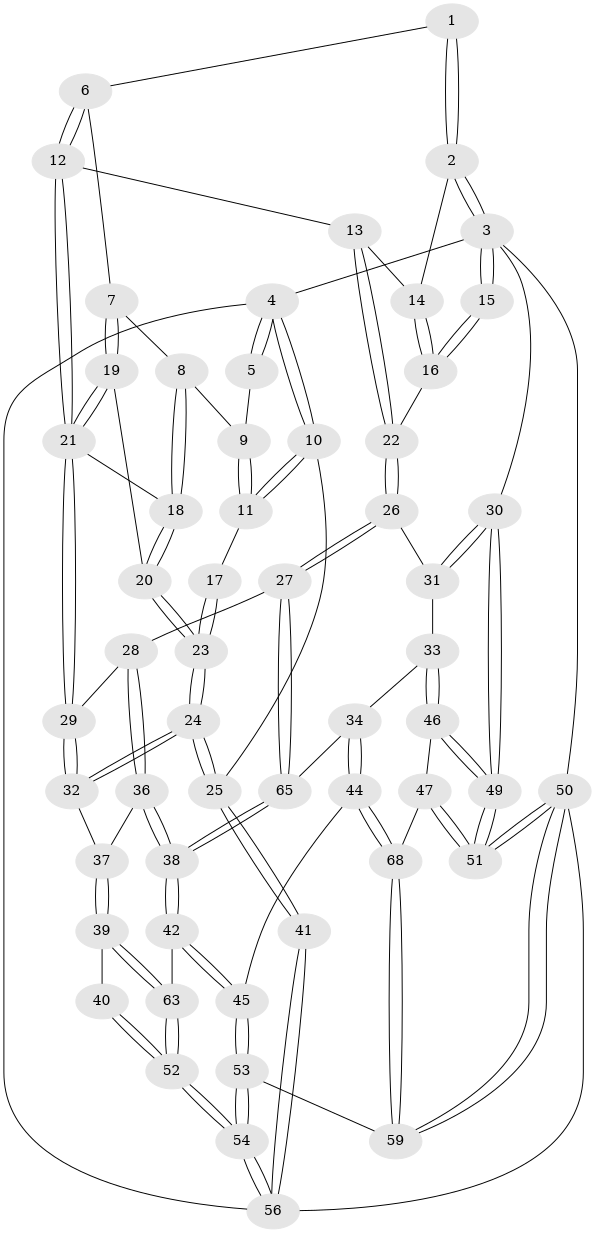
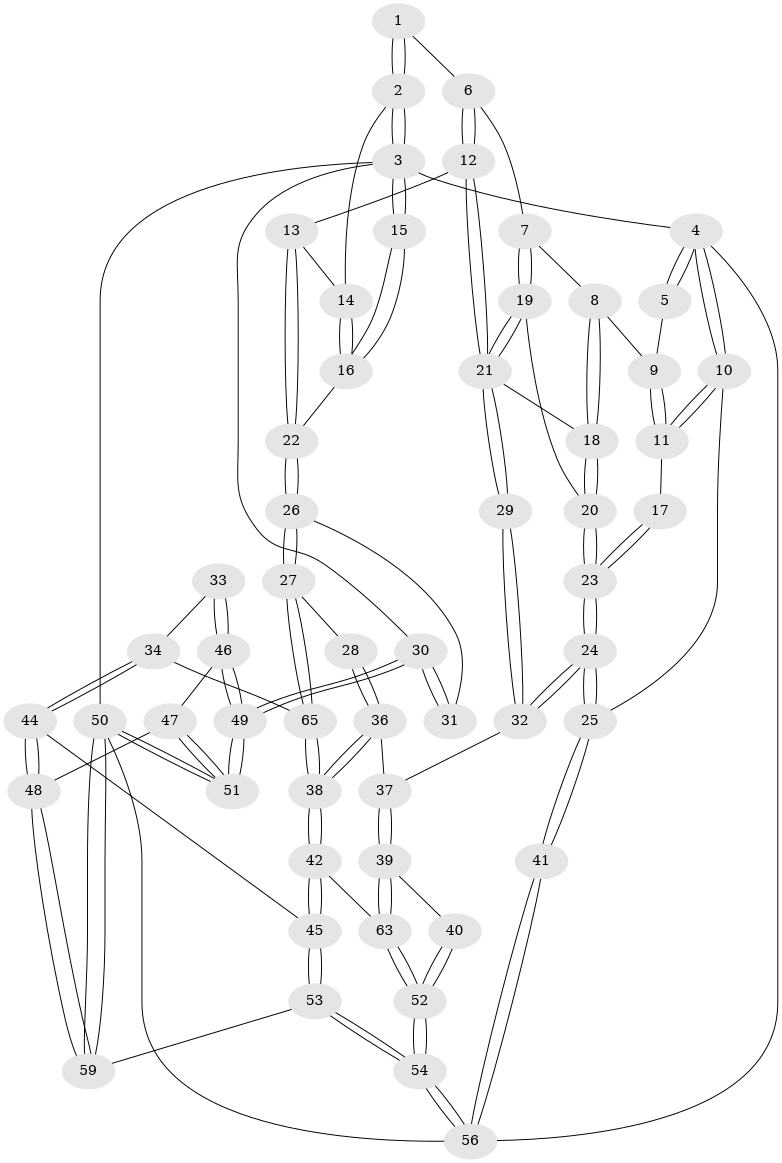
(433, 616) -> none
(100, 686) -> none
(396, 861) -> (34, 791)
